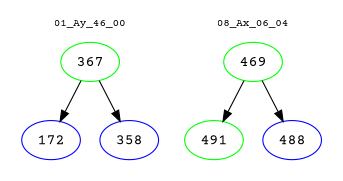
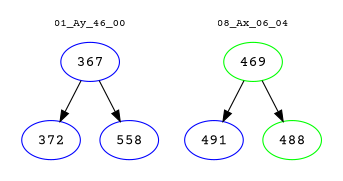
(90, 62) -> (90, 62)
(51, 140) -> (51, 140)
(129, 140) -> (129, 140)
(214, 140) -> (214, 140)
(292, 140) -> (292, 140)
